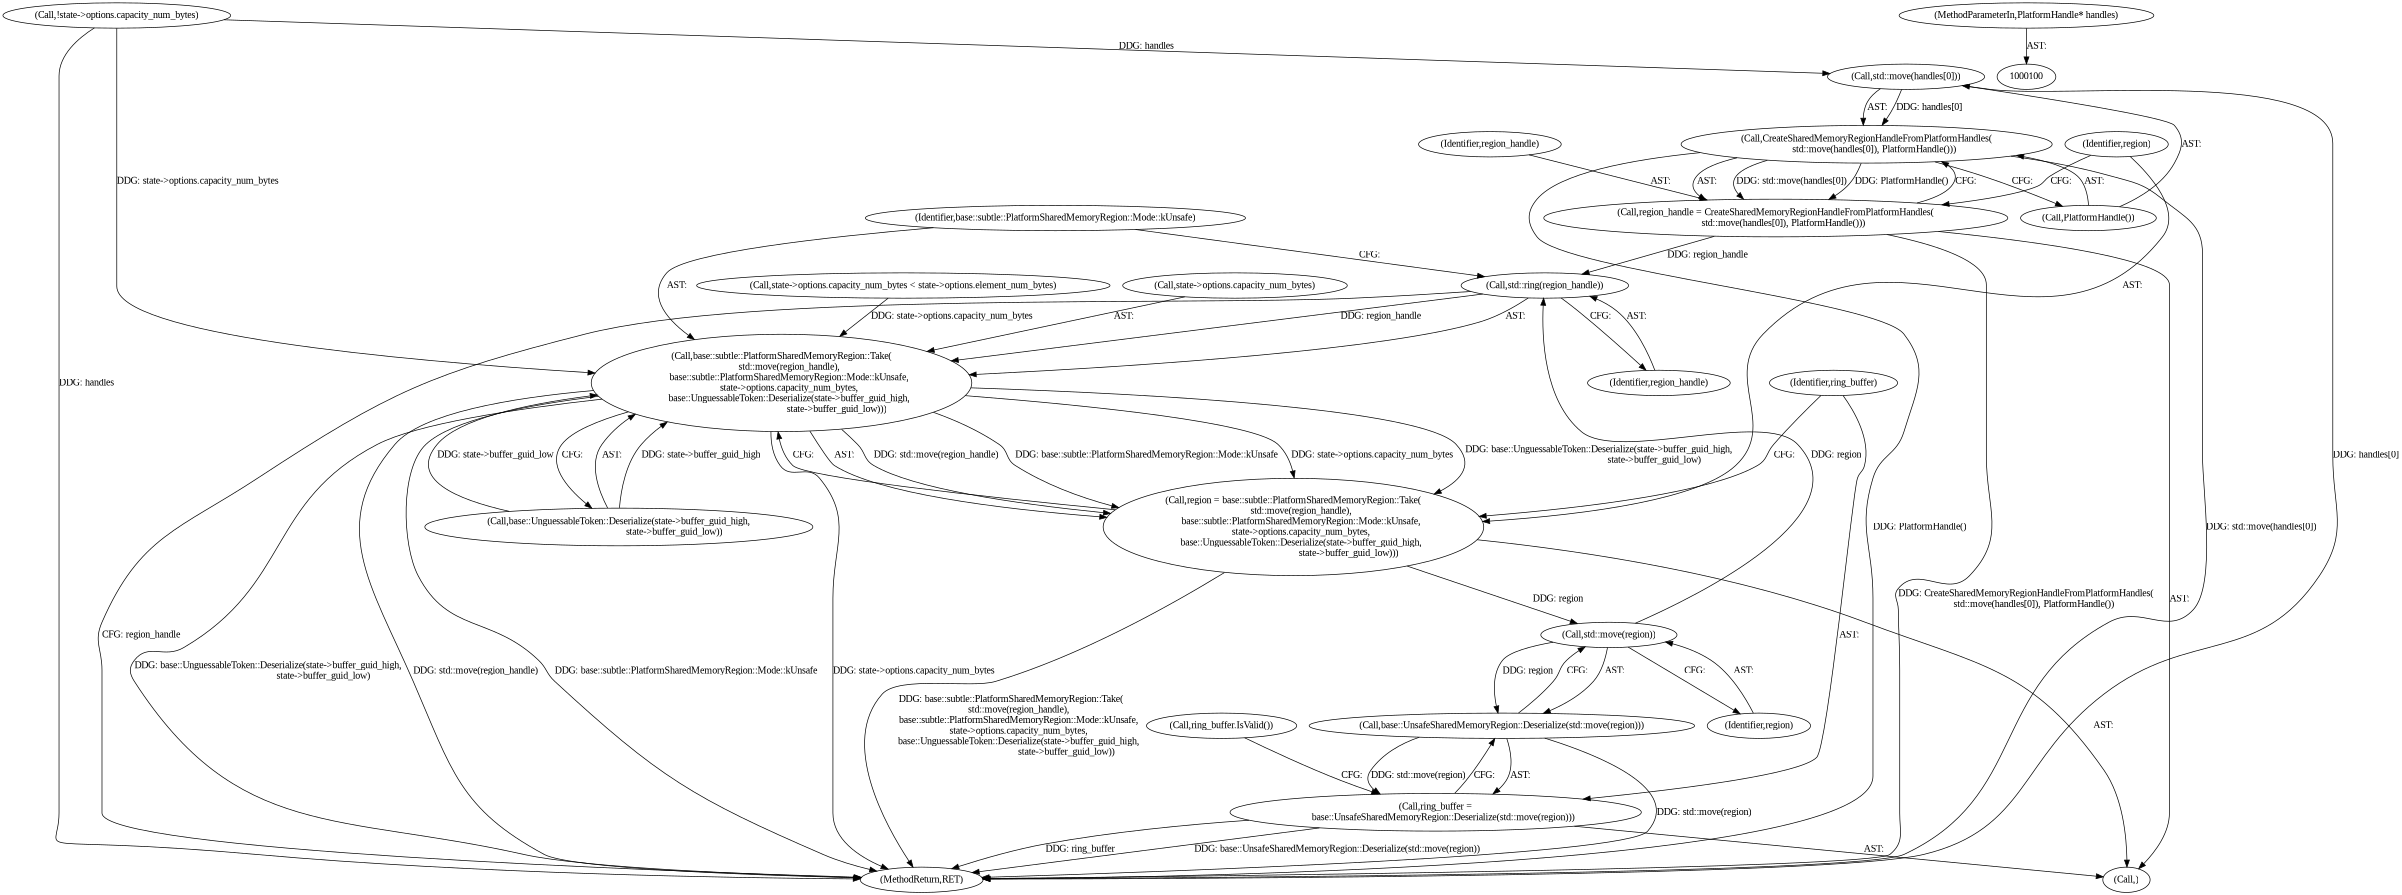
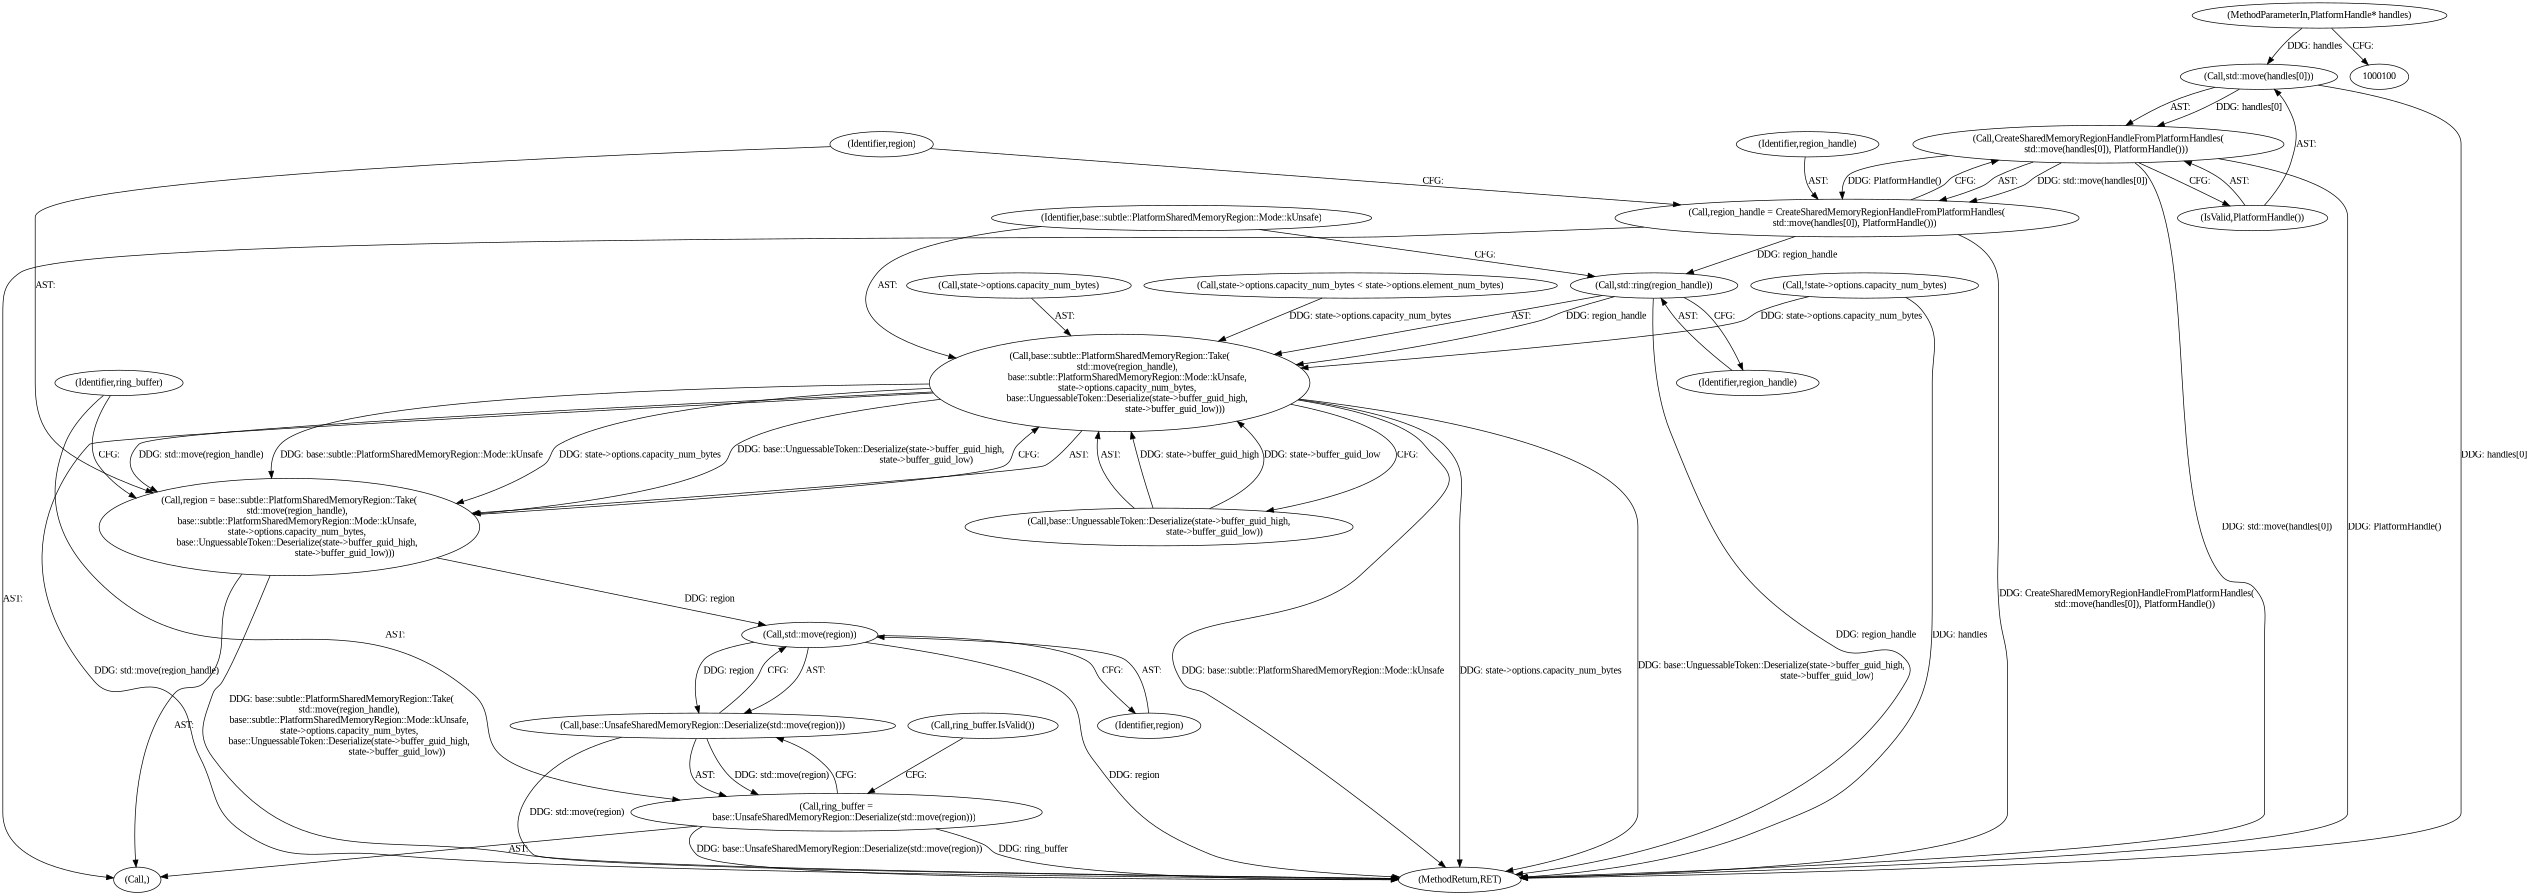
(2038, 46) -> (2365, 46)
(1023, 47) -> (2286, 42)
(2088, 218) -> (2253, 218)
(1759, 432) -> (1111, 782)
(141, 635) -> (1876, 635)
